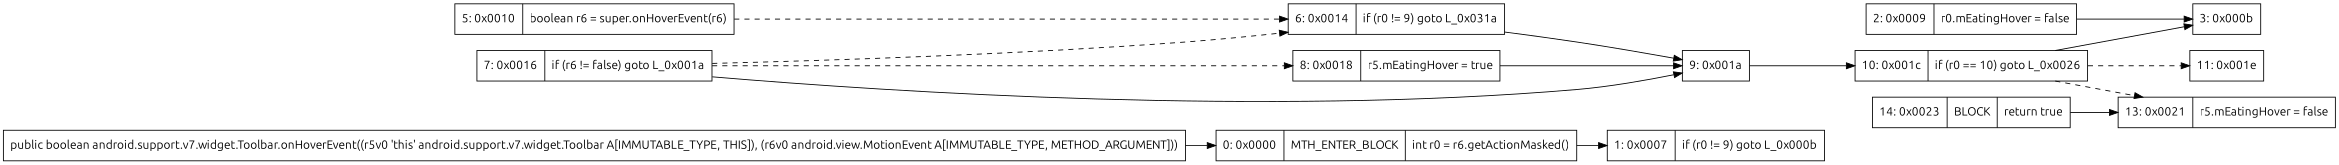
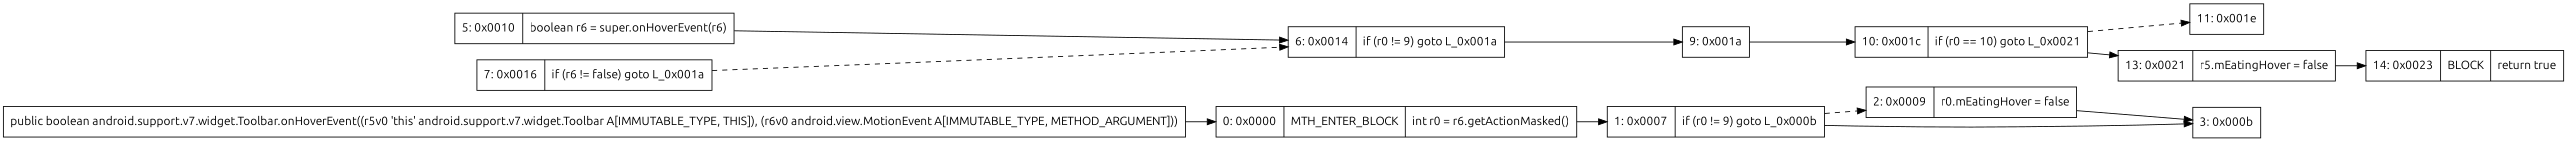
(1007, 19) -> (1007, 35)
(1430, 19) -> (1430, 42)
(2120, 39) -> (2004, 127)
(2008, 65) -> (2008, 42)
(1396, 66) -> none
(2095, 88) -> (2099, 54)
(1193, 101) -> none
none -> (1841, 112)
(2090, 112) -> (2346, 66)
